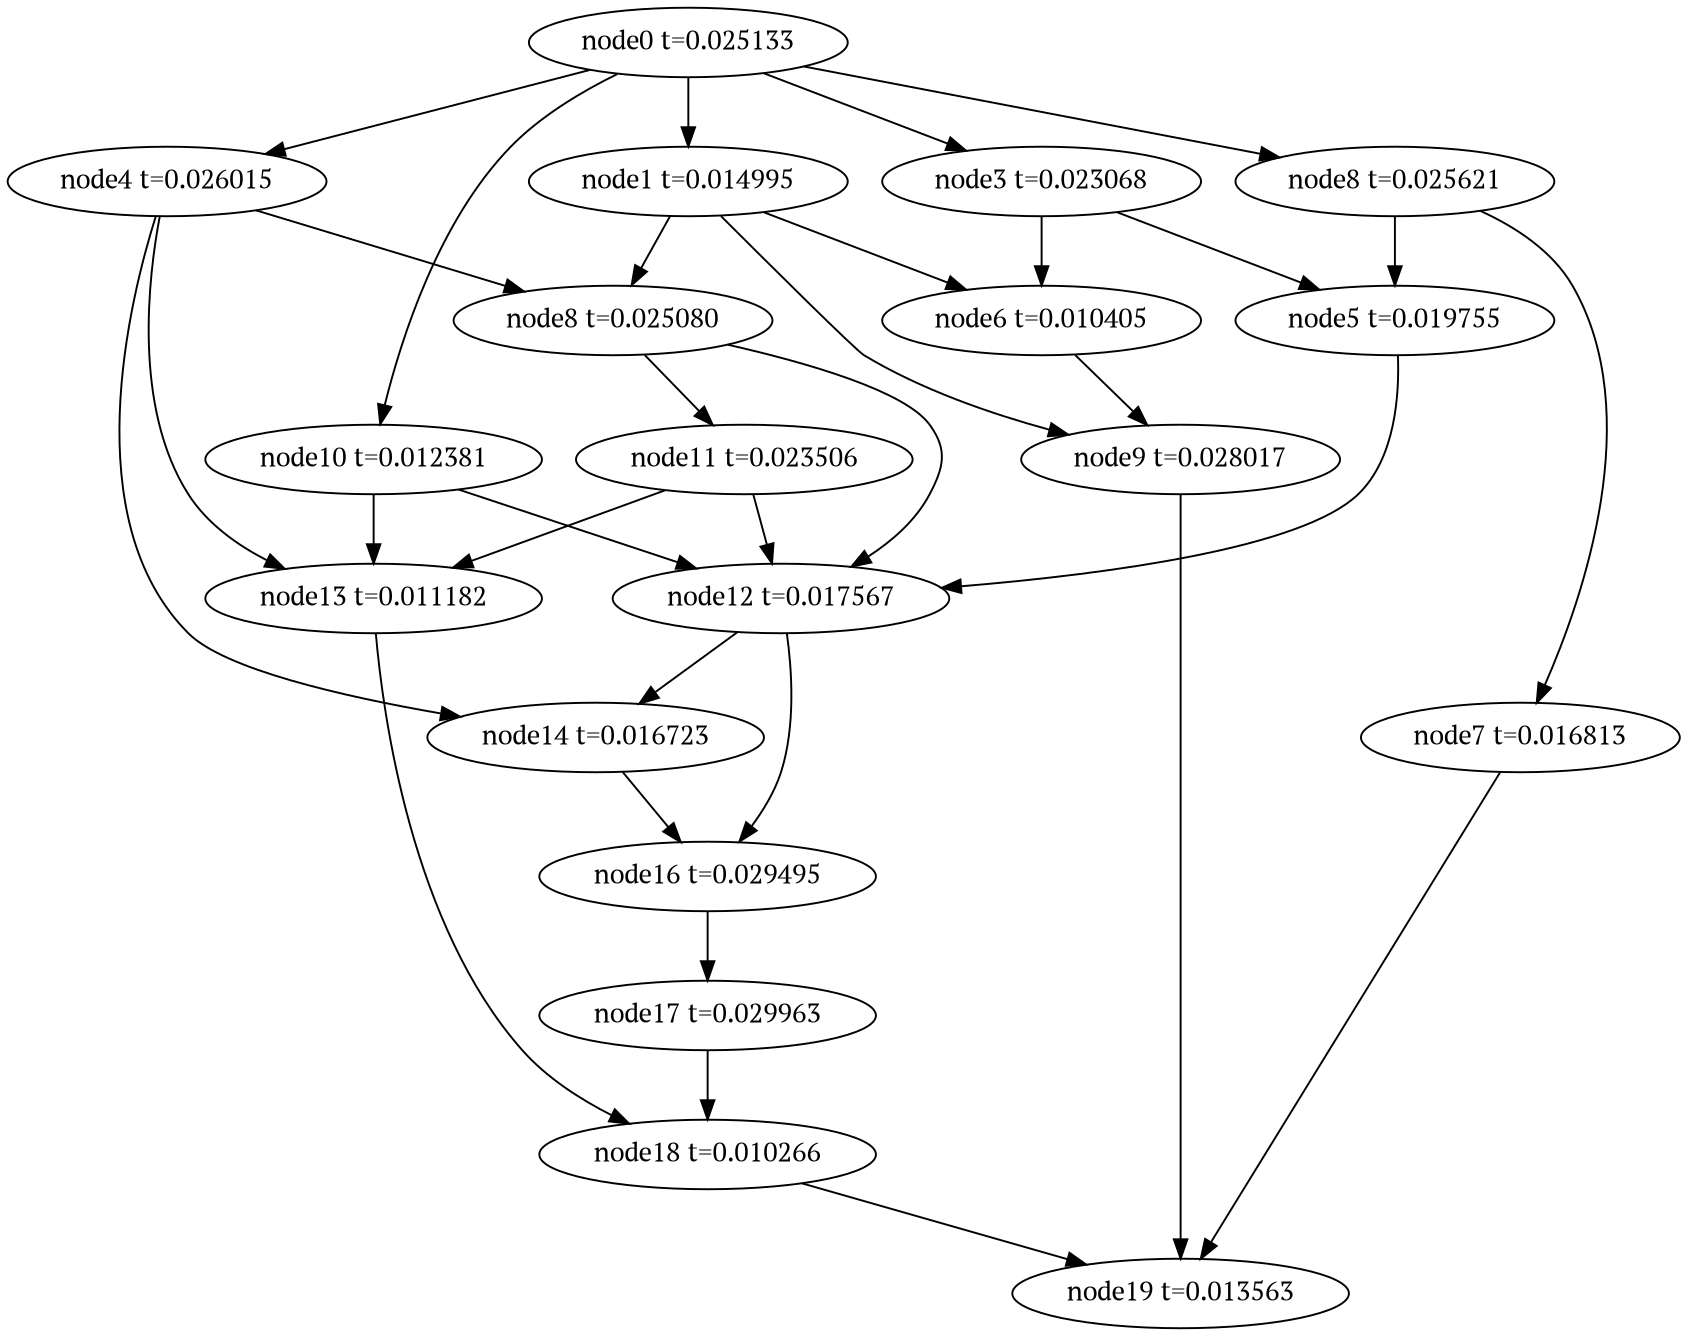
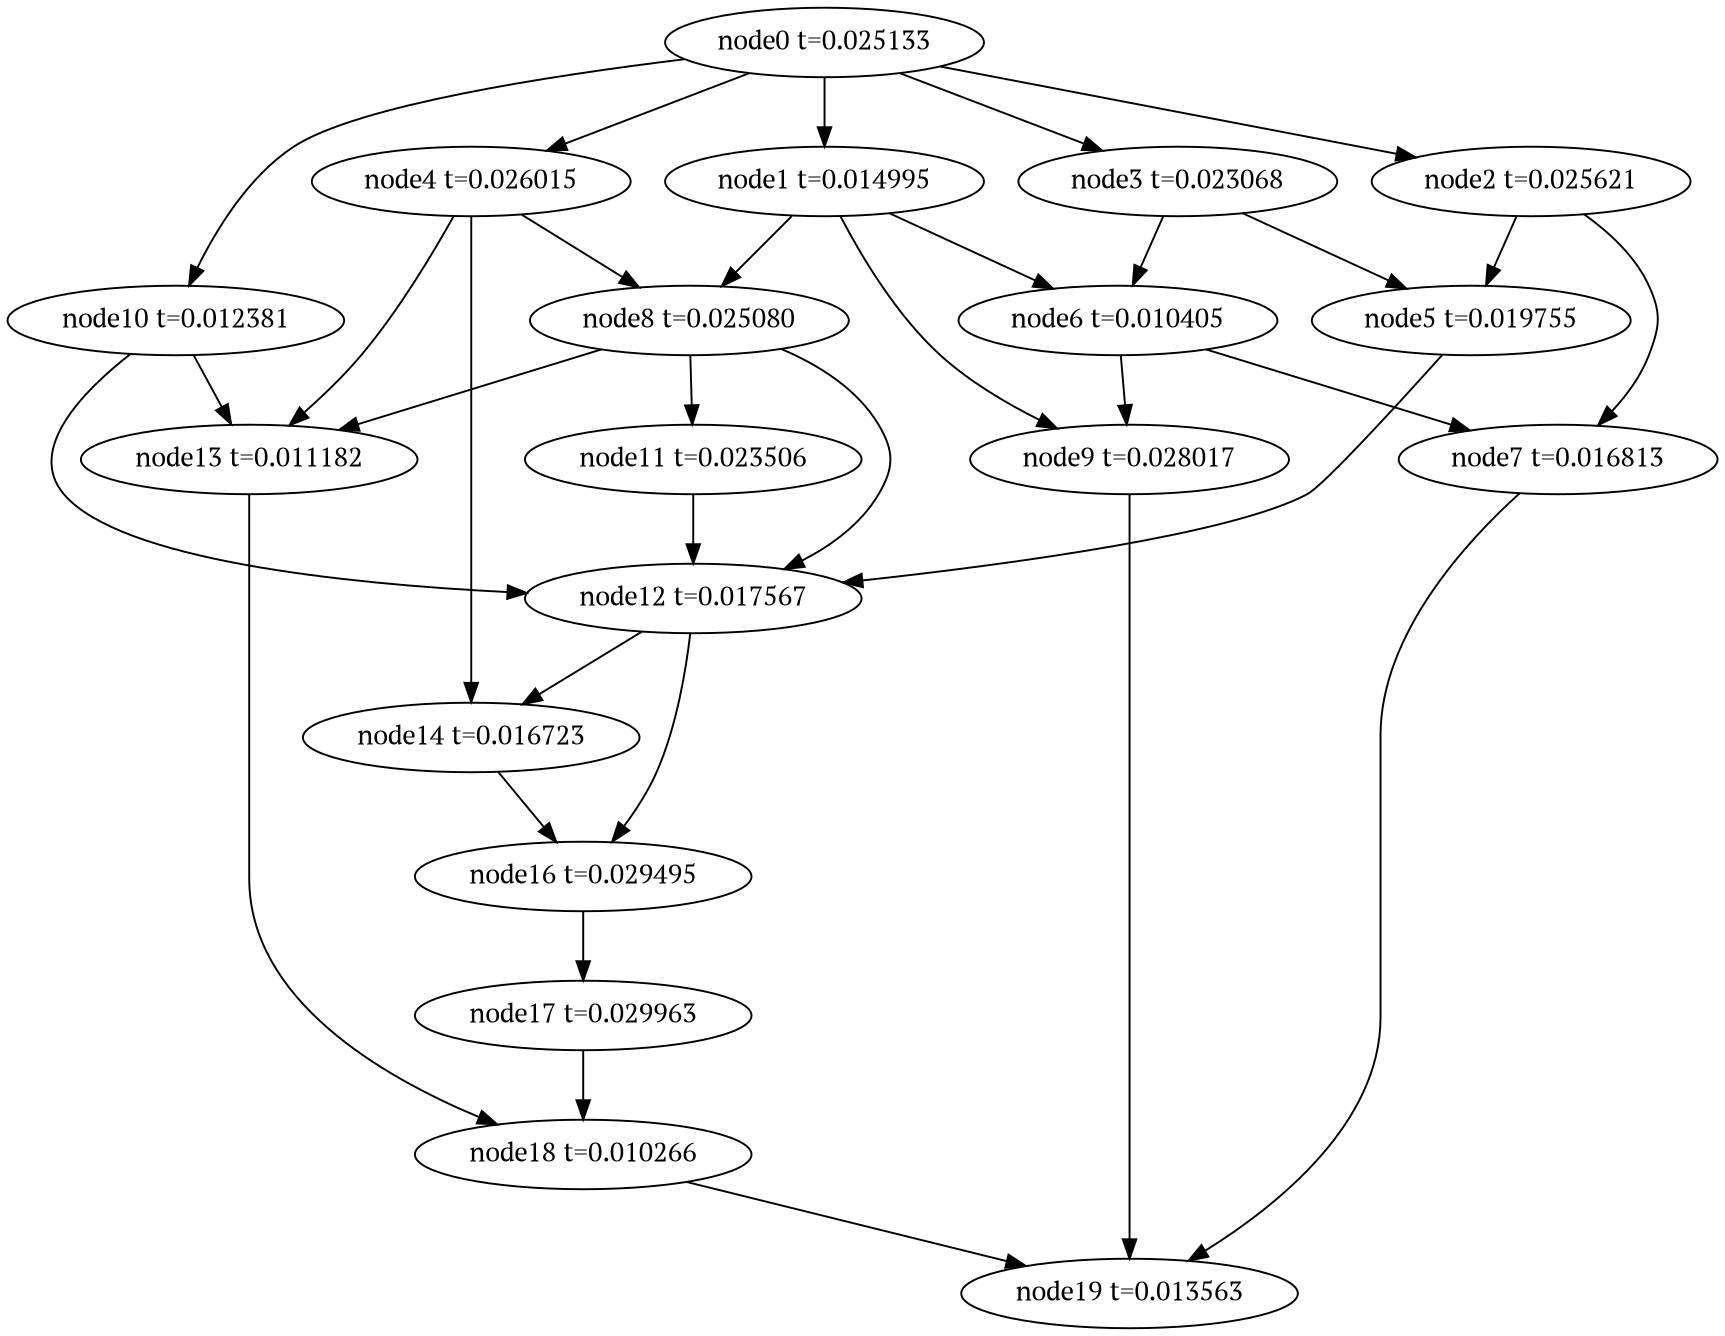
(1395, 181) -> (1531, 181)
none -> (1329, 387)
(587, 519) -> (485, 385)
